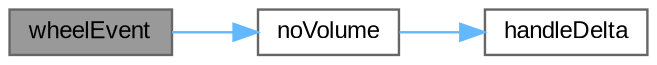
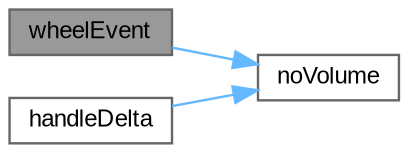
(430, 32) -> (203, 100)
